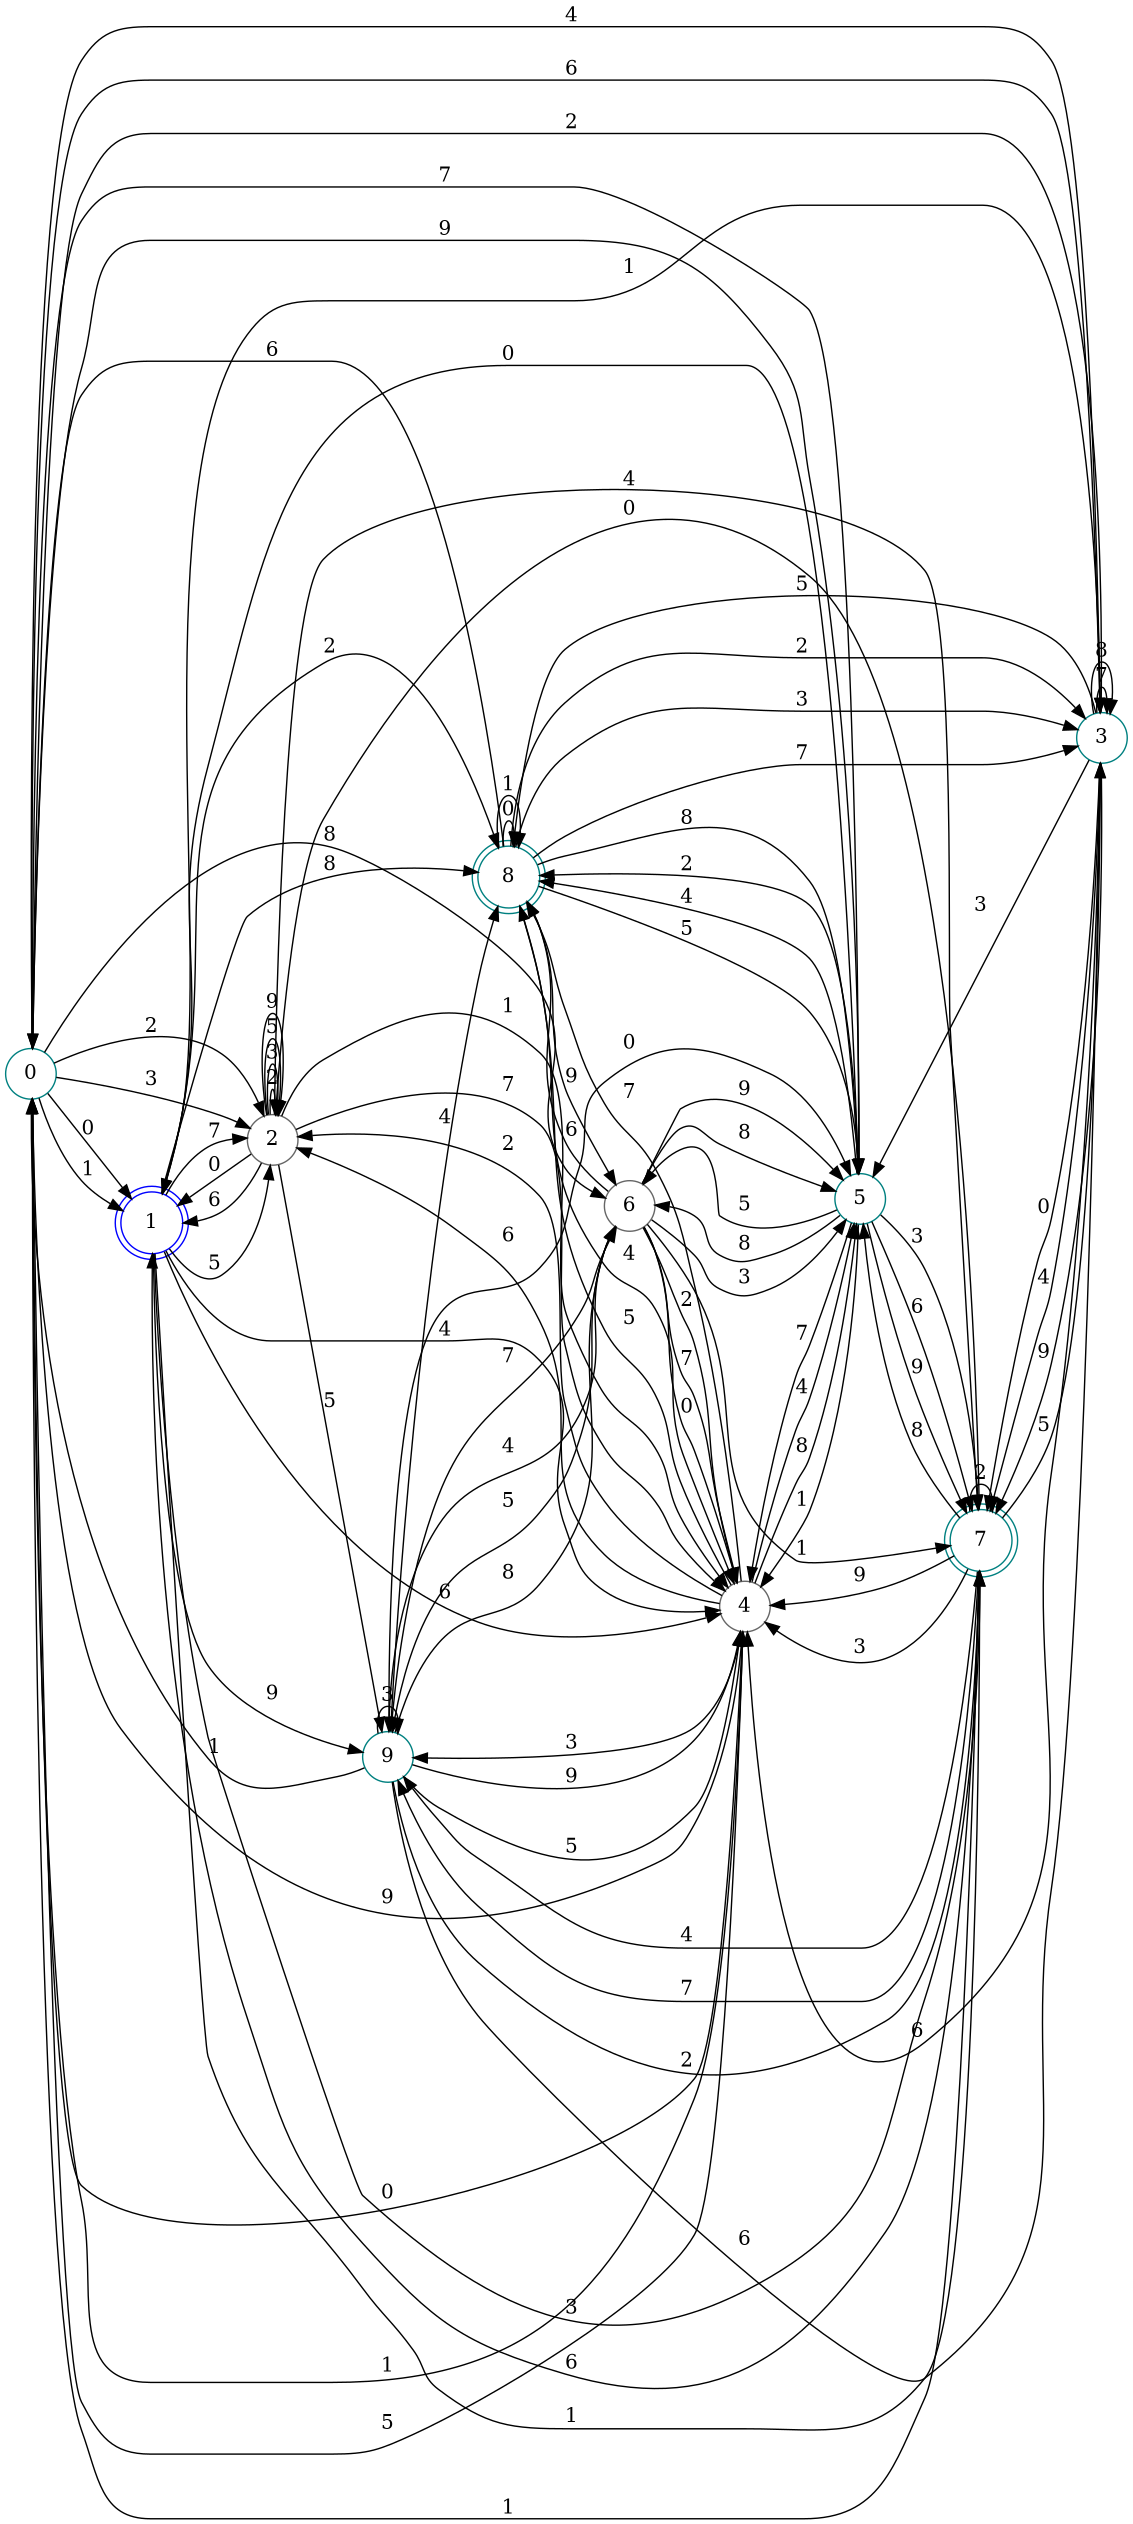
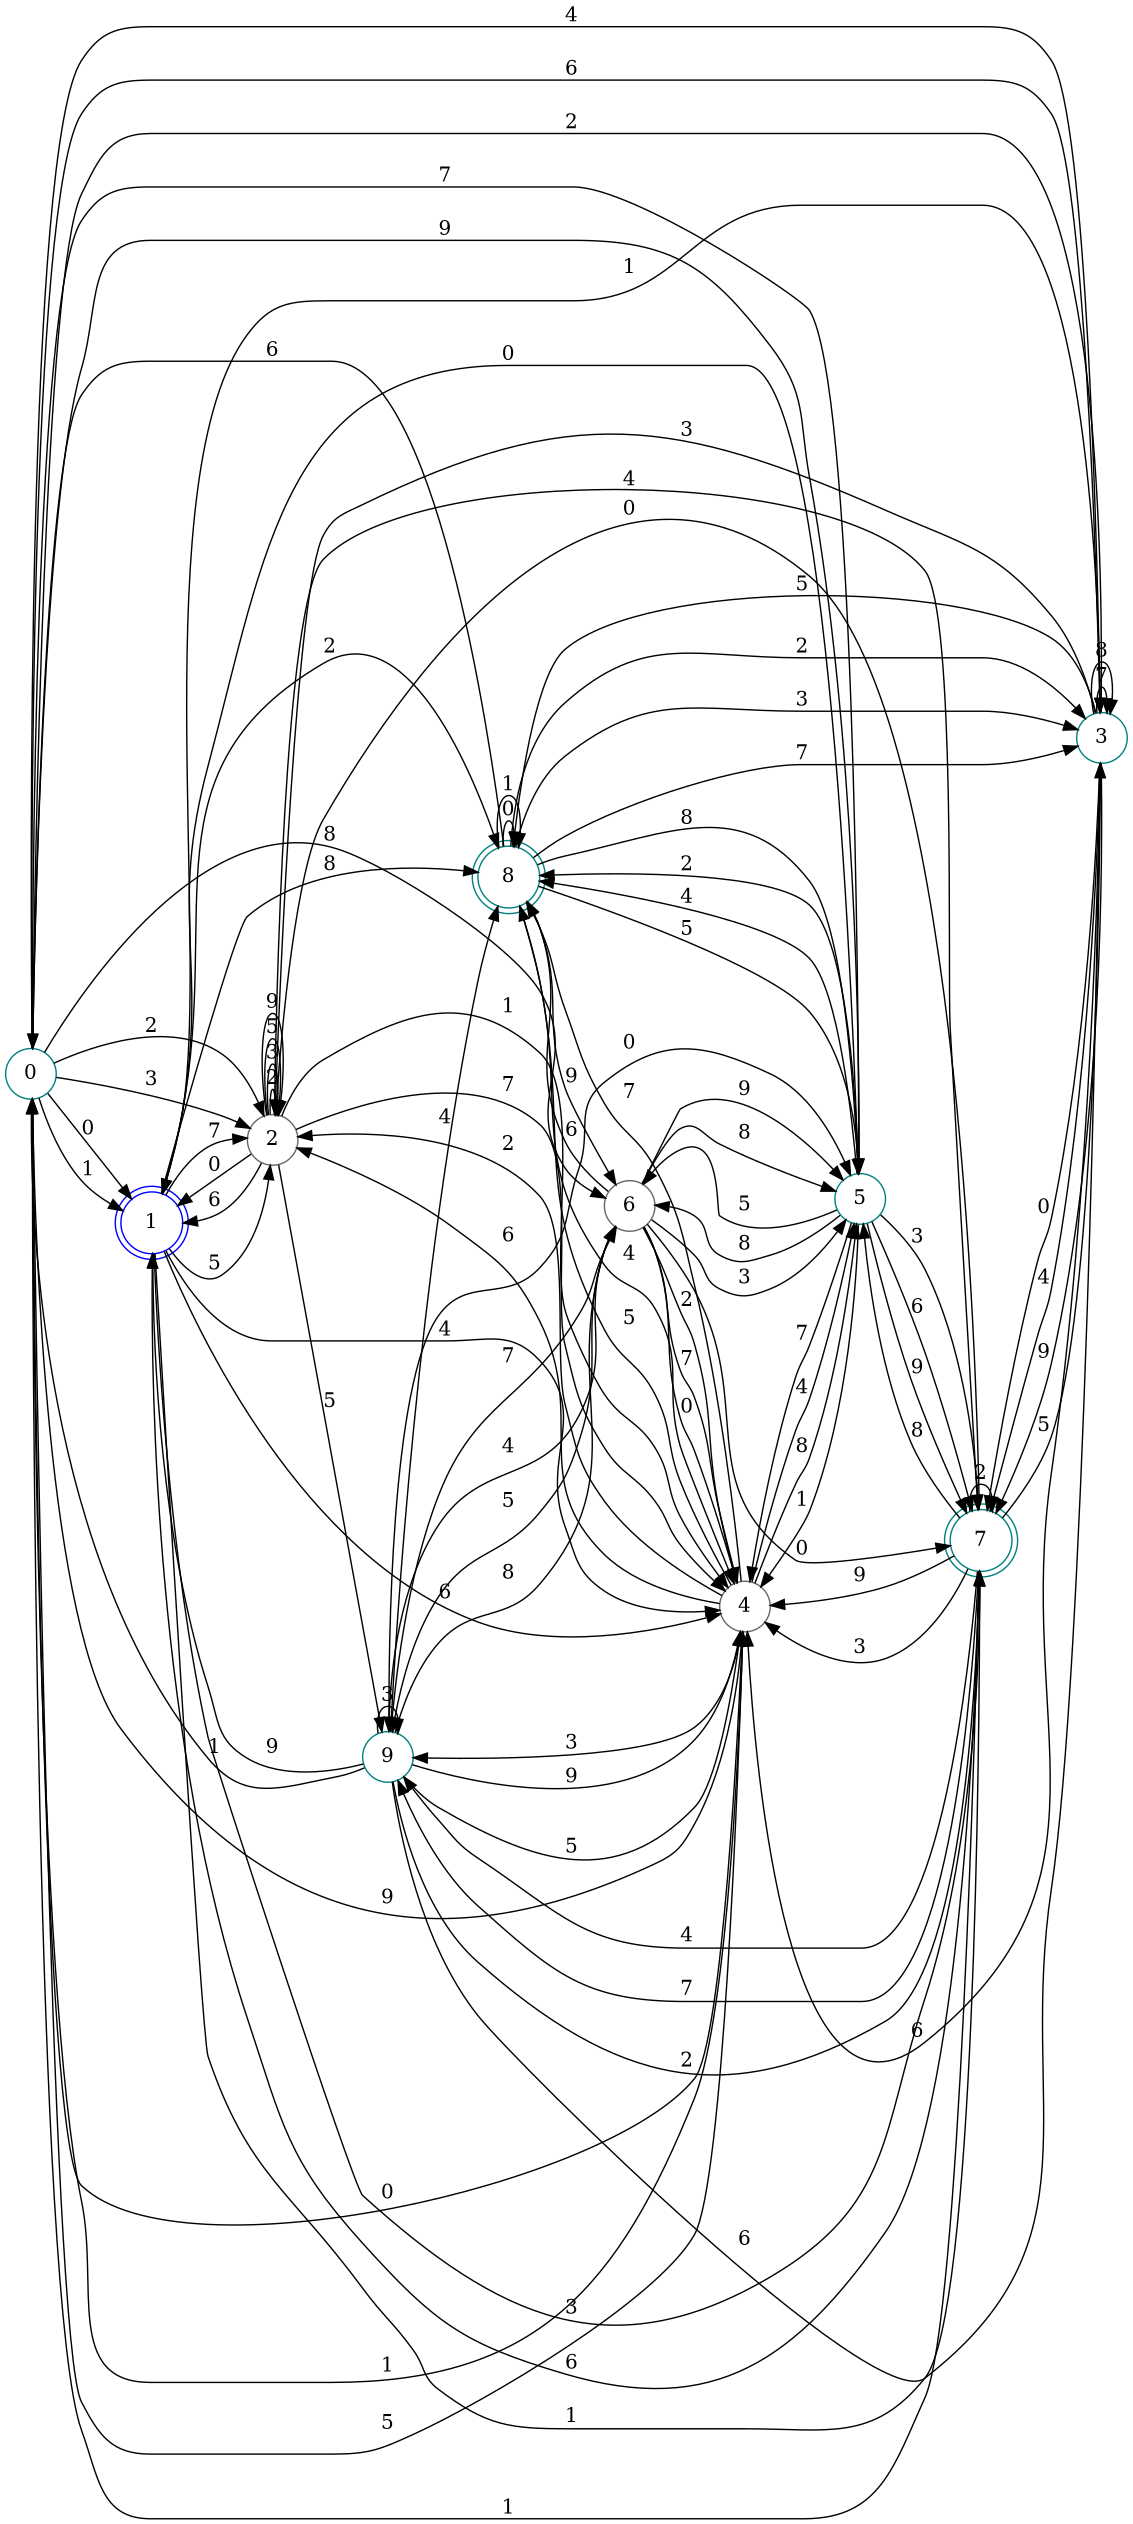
(984, 962) -> (471, 460)
(803, 1550) -> (803, 1550)
(204, 1658) -> (204, 1671)
